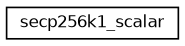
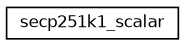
(92, 23) -> (92, 23)
